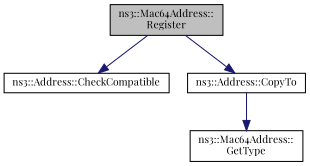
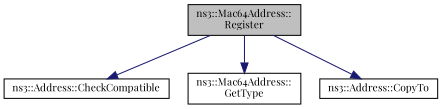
(247, 107) -> (244, 49)
